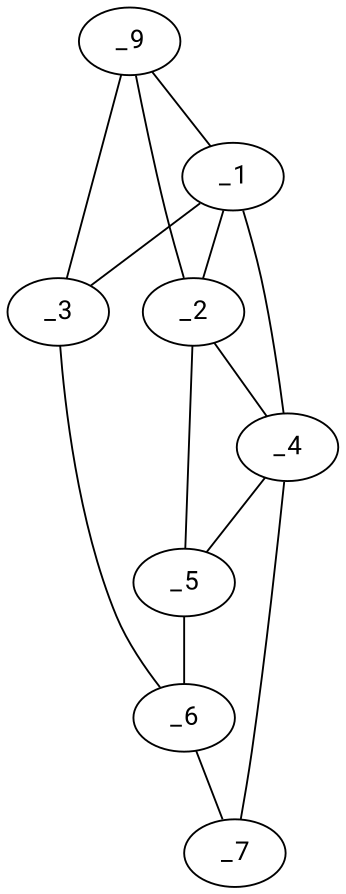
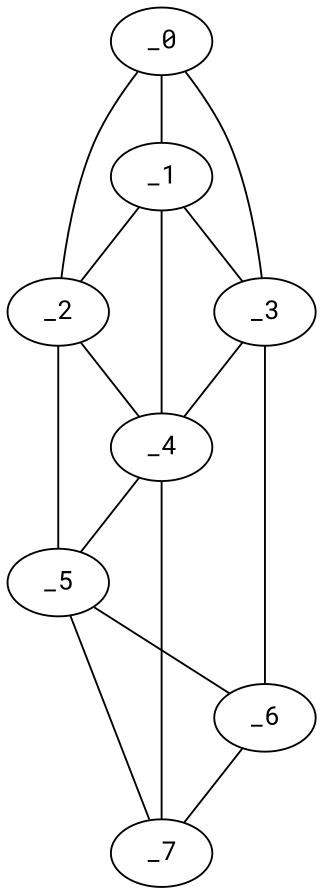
(130, 41) -> (162, 41)
none -> (213, 380)
none -> (110, 718)
